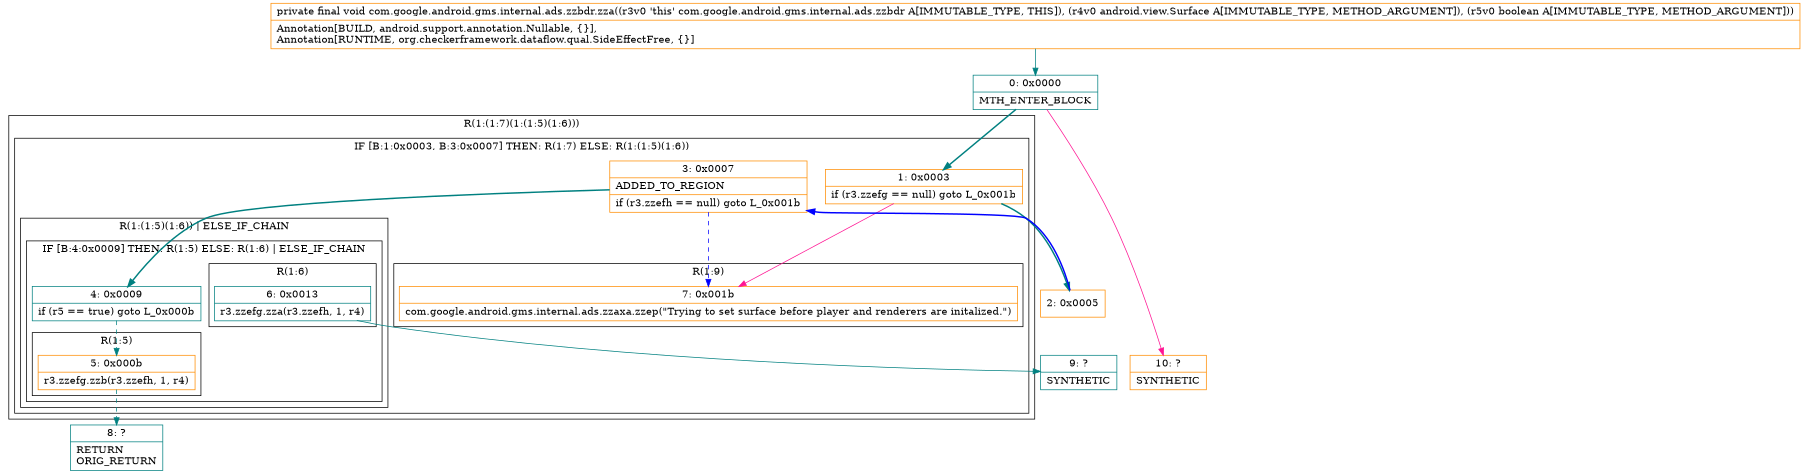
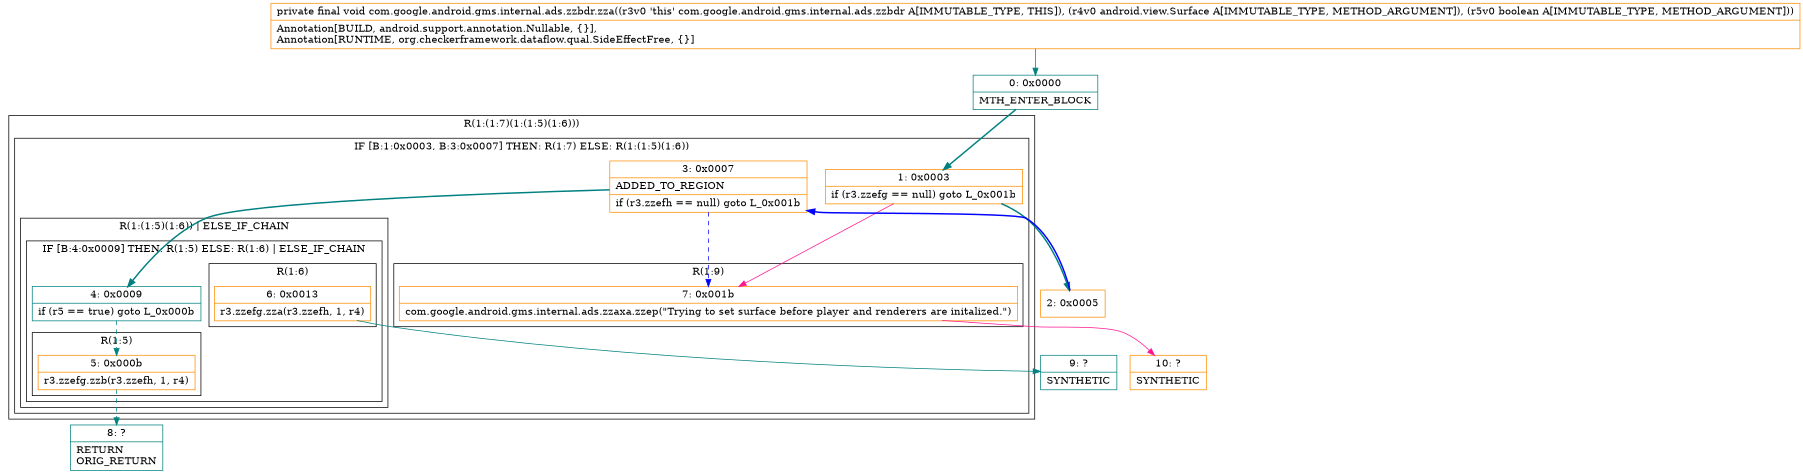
(1114, 224) -> (1049, 327)
(293, 304) -> (293, 304)
